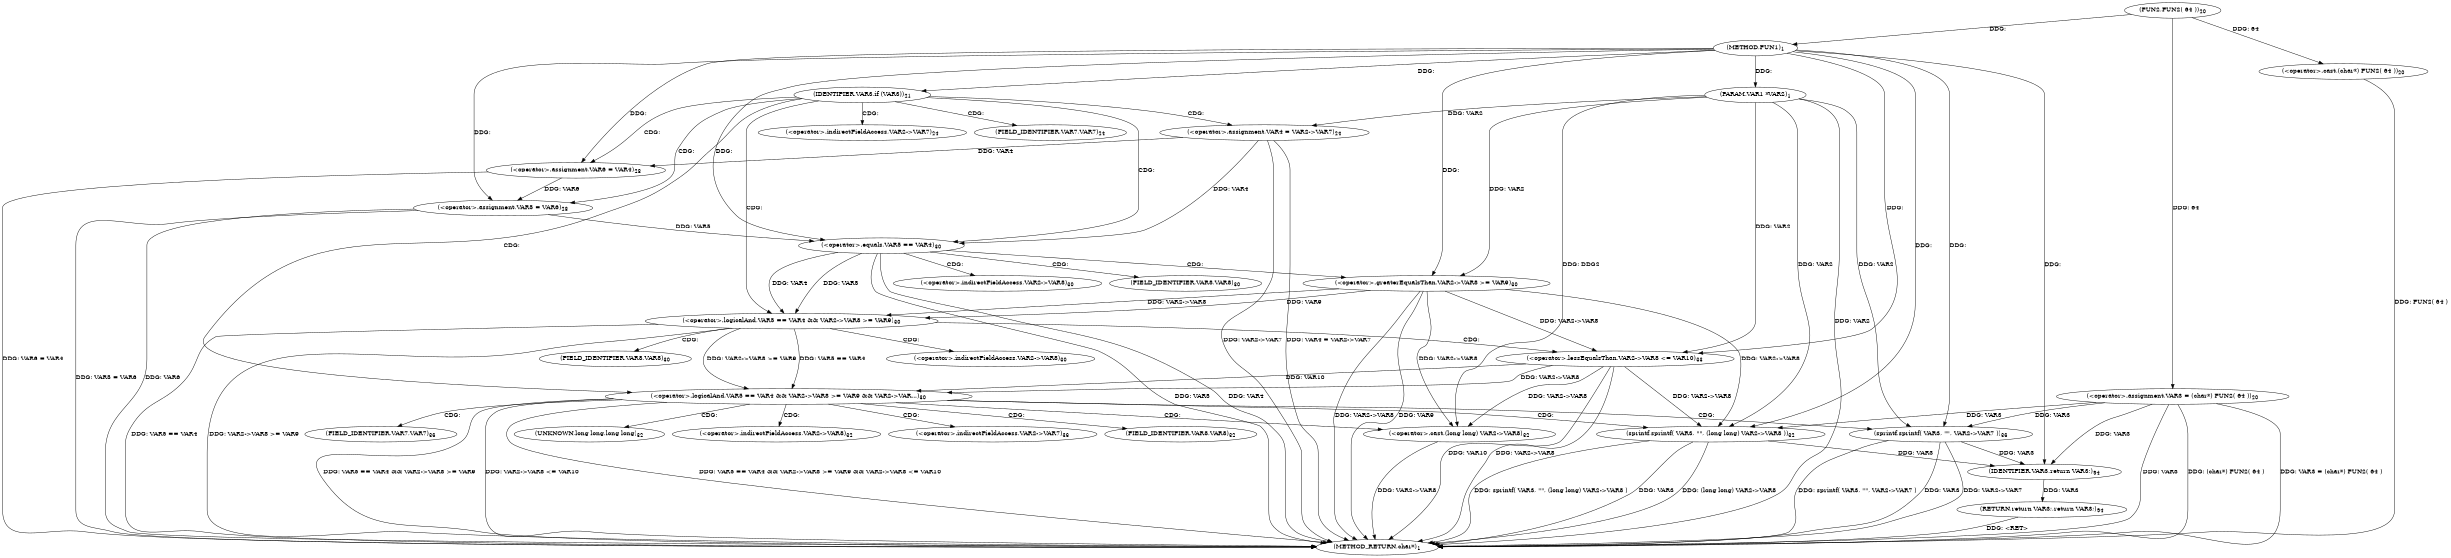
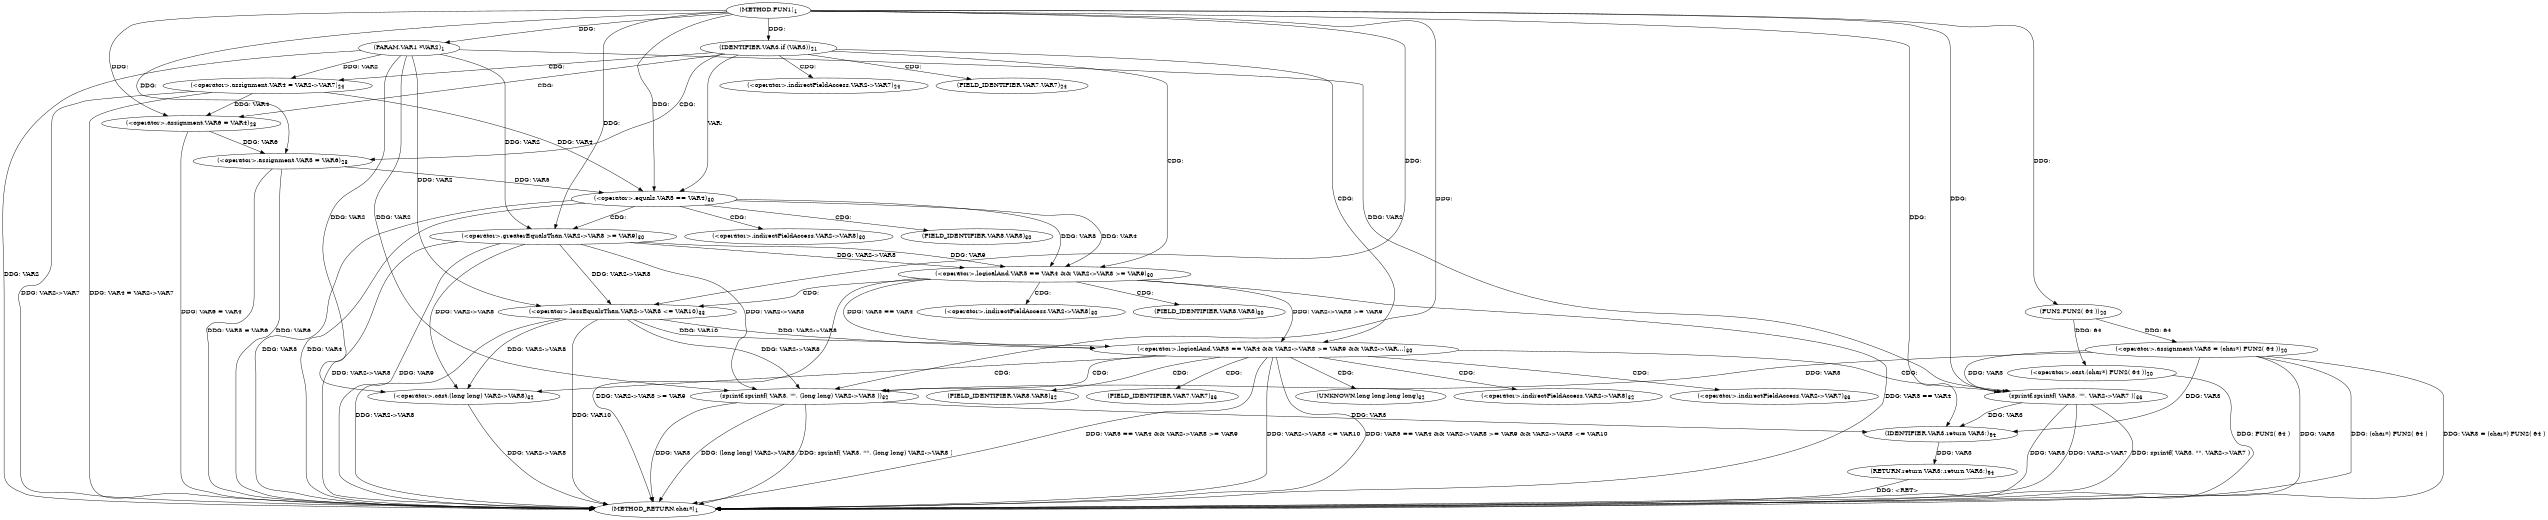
(1964, 29) -> (1935, 24)
(1148, 170) -> (716, 124)
(1581, 265) -> (348, 218)
